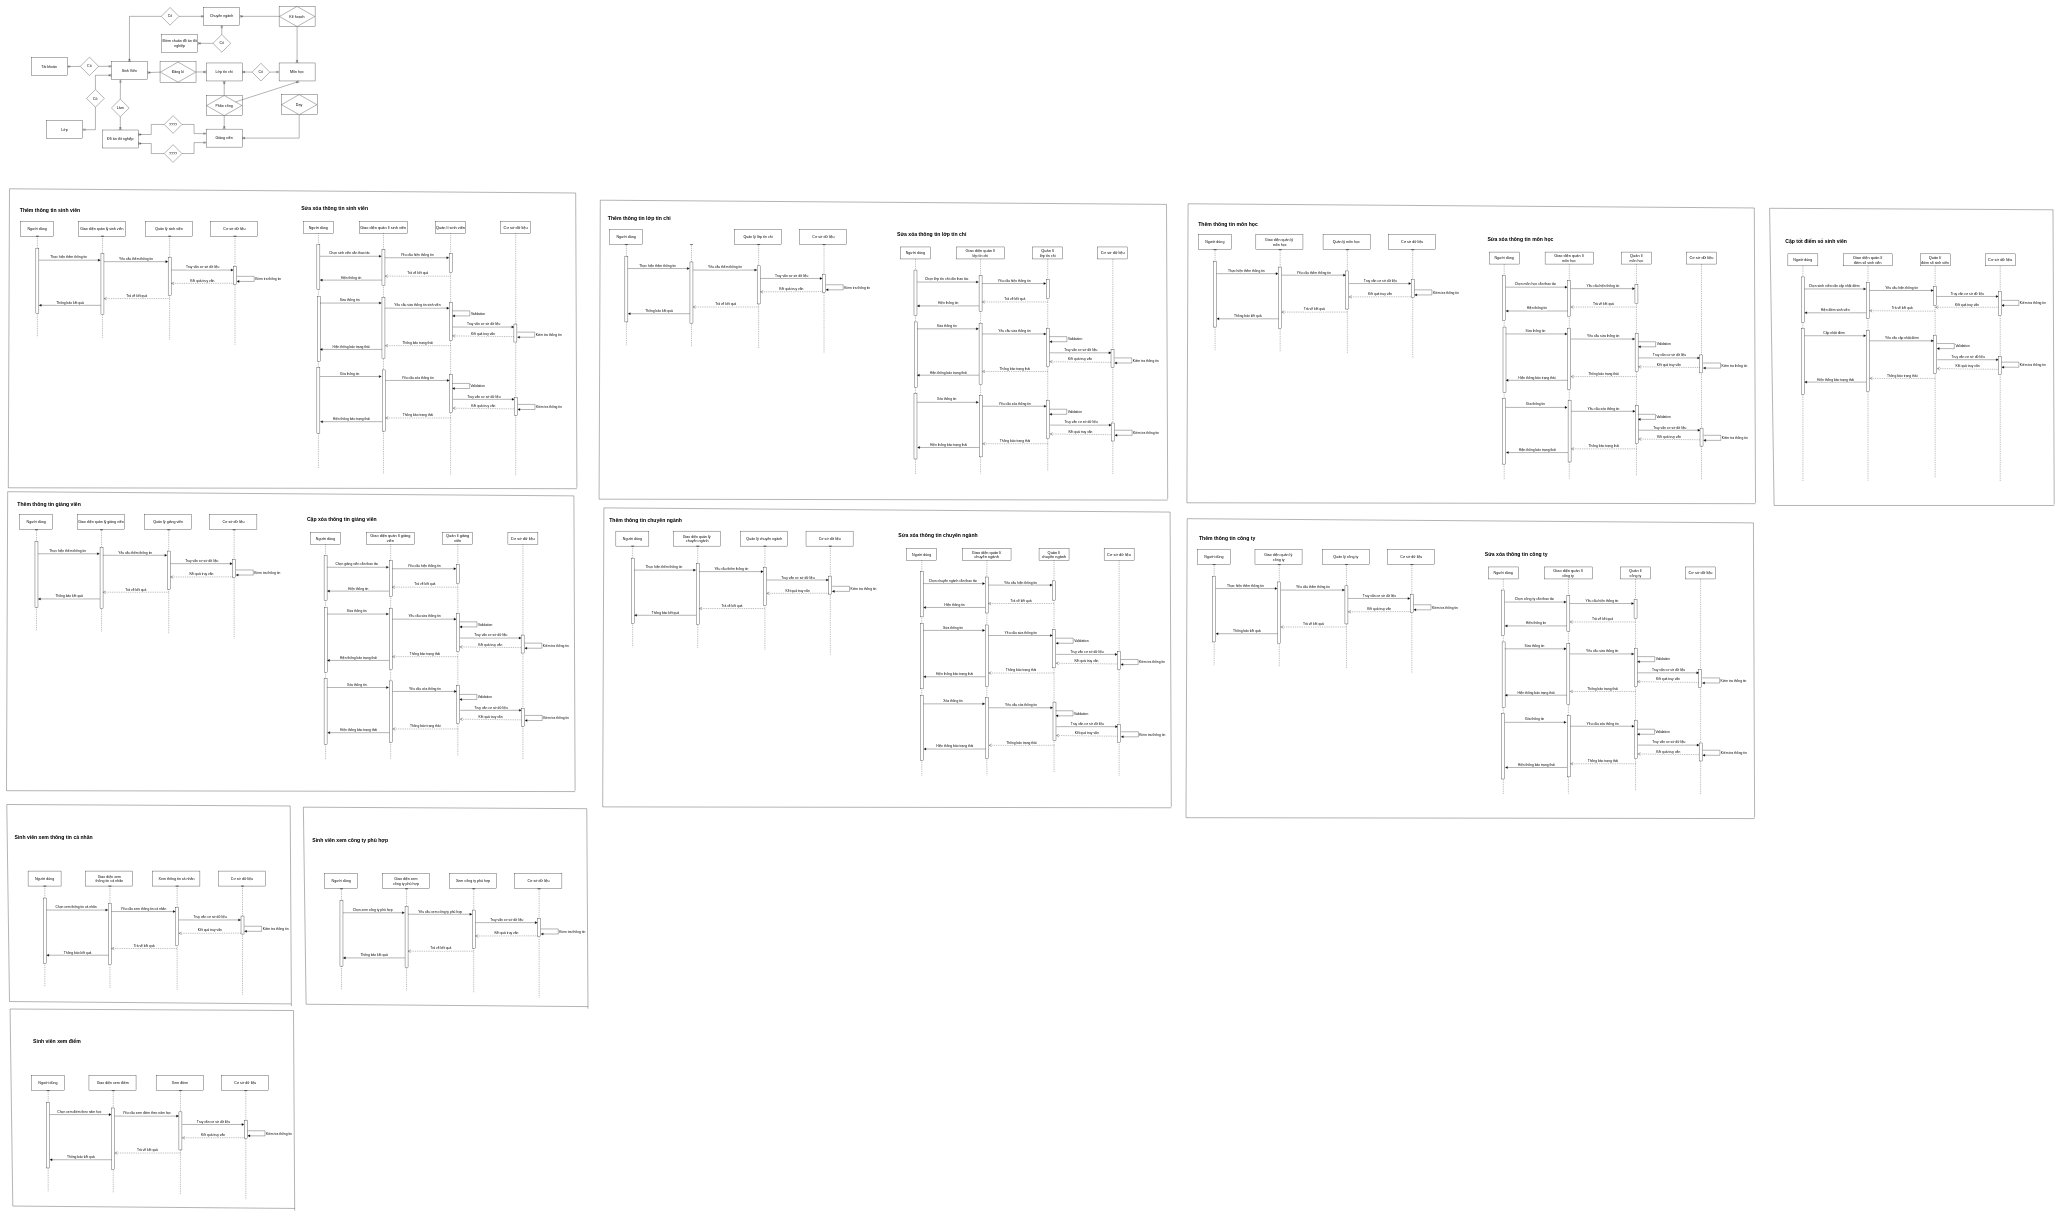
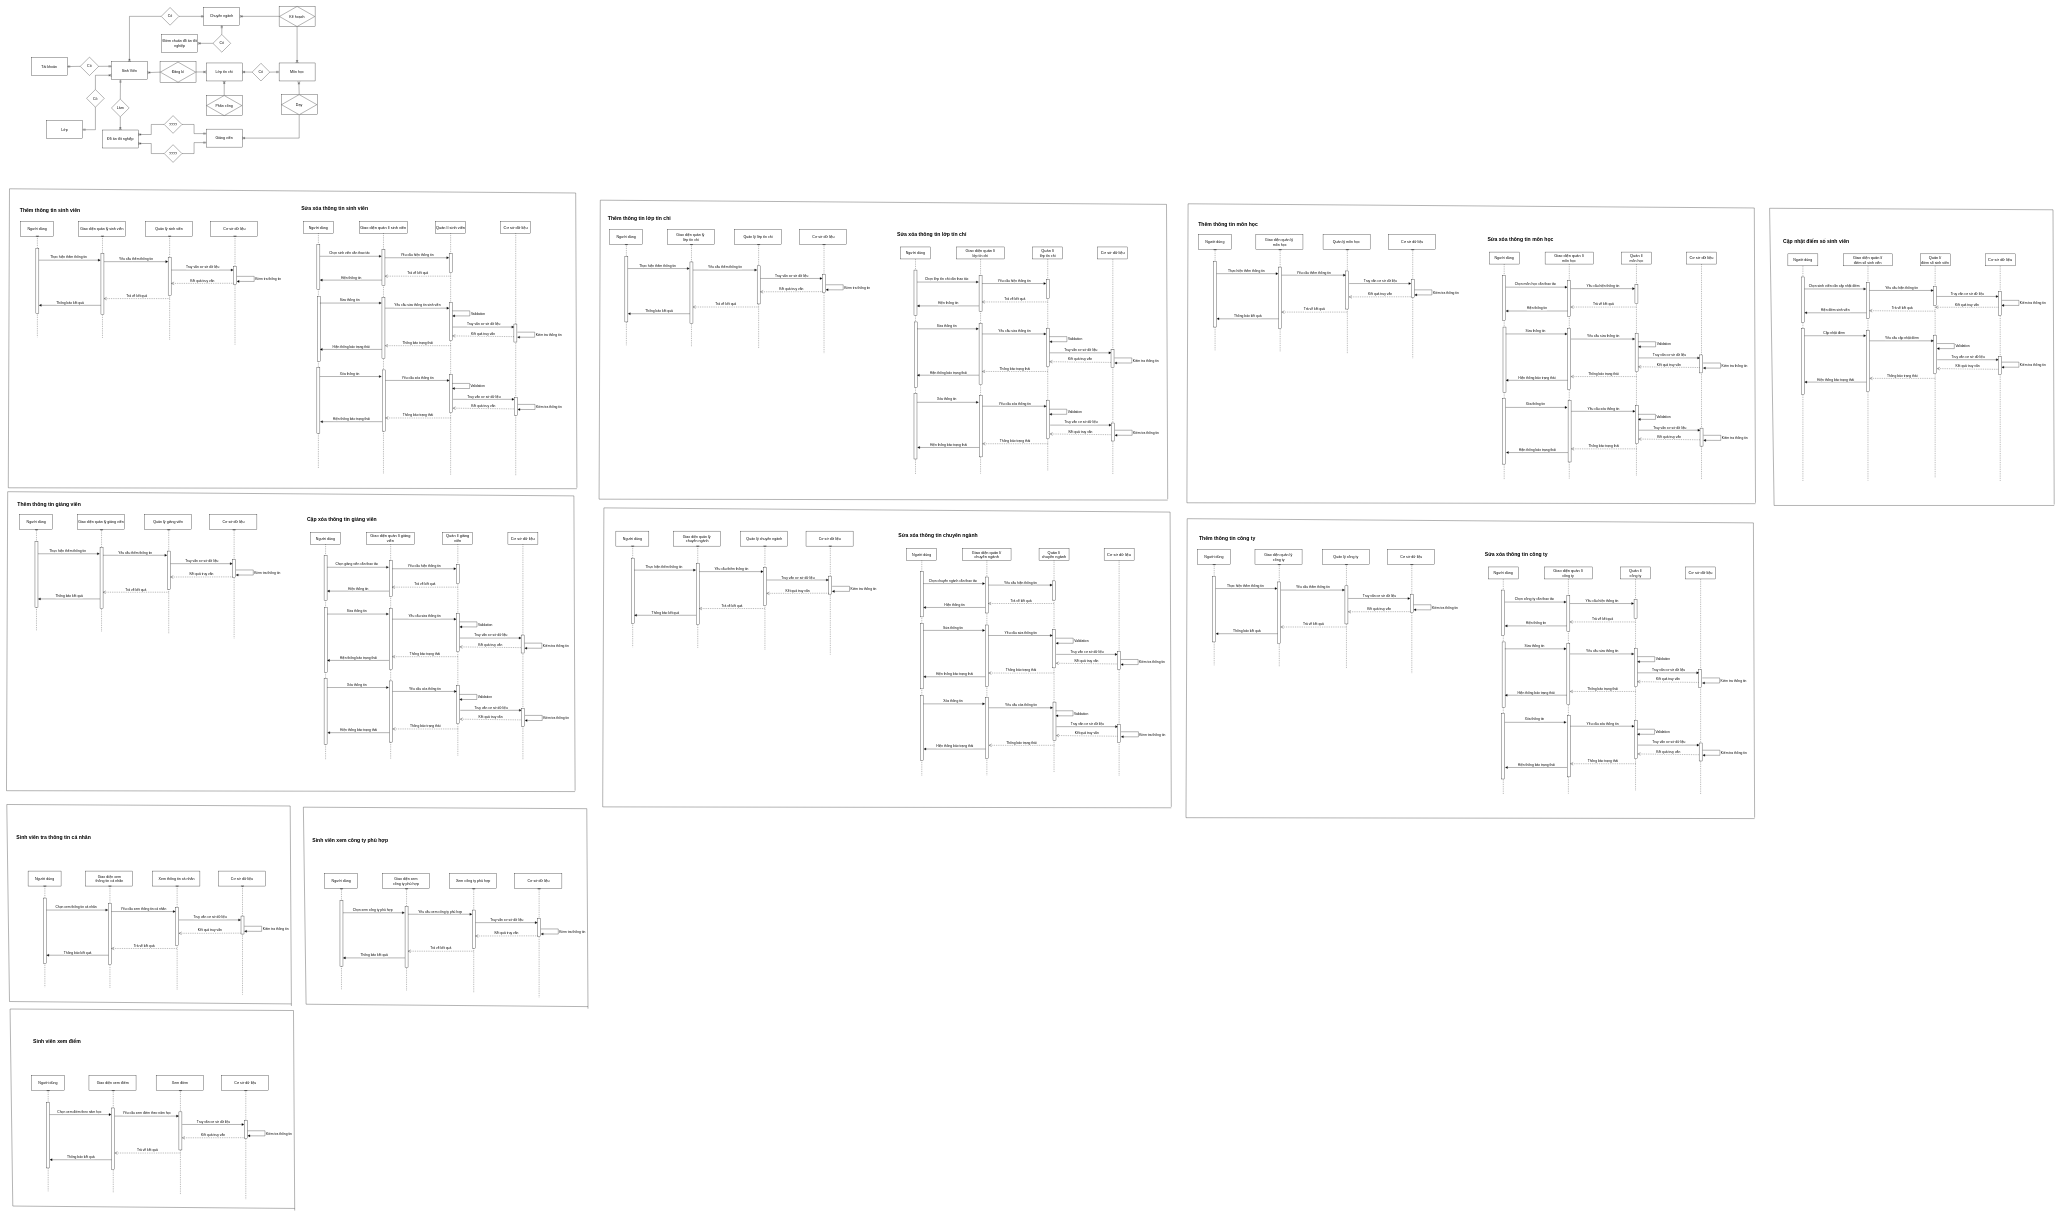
(258, 95) -> (299, 84)
(224, 127) -> none
none -> (691, 237)
(1817, 241) -> (1817, 241)
(645, 521) -> none
(53, 838) -> (53, 838)
